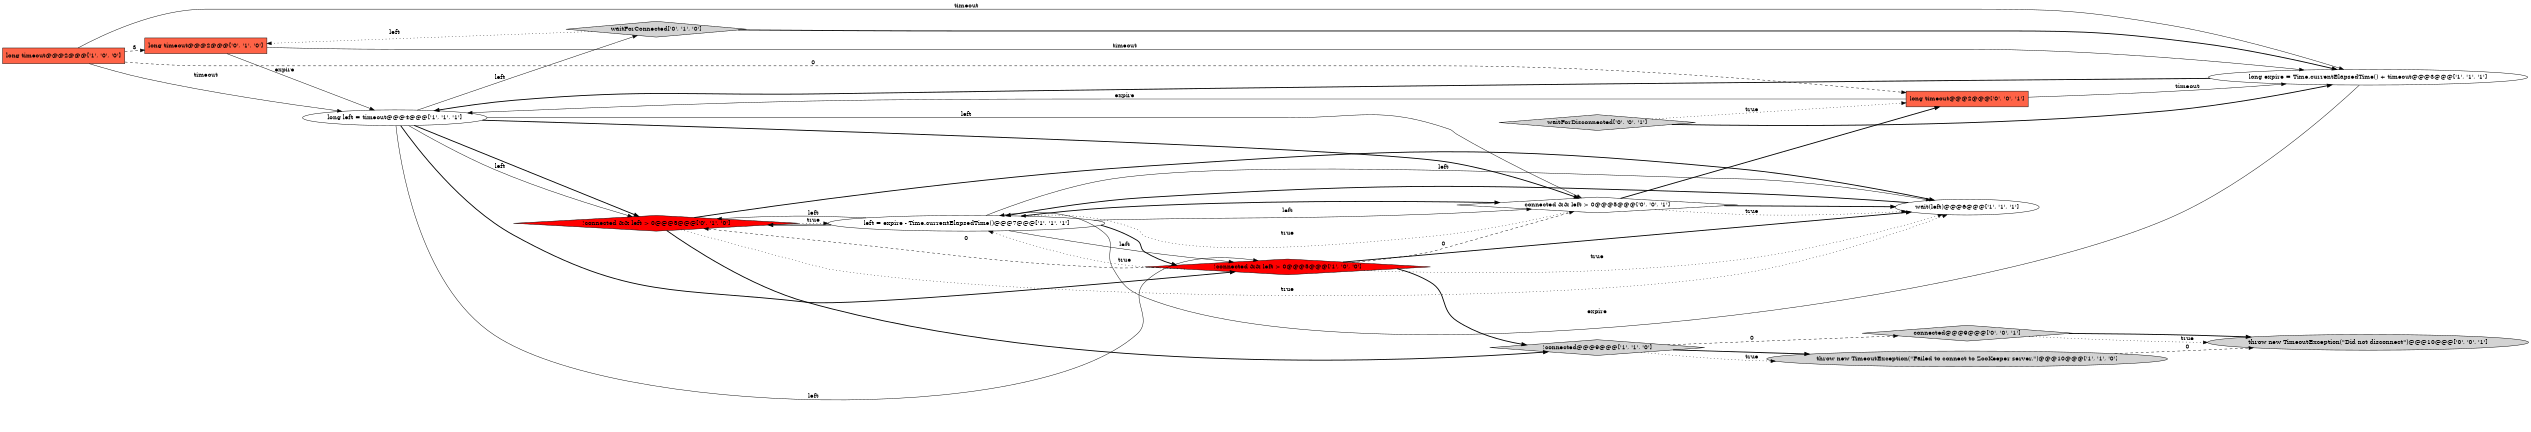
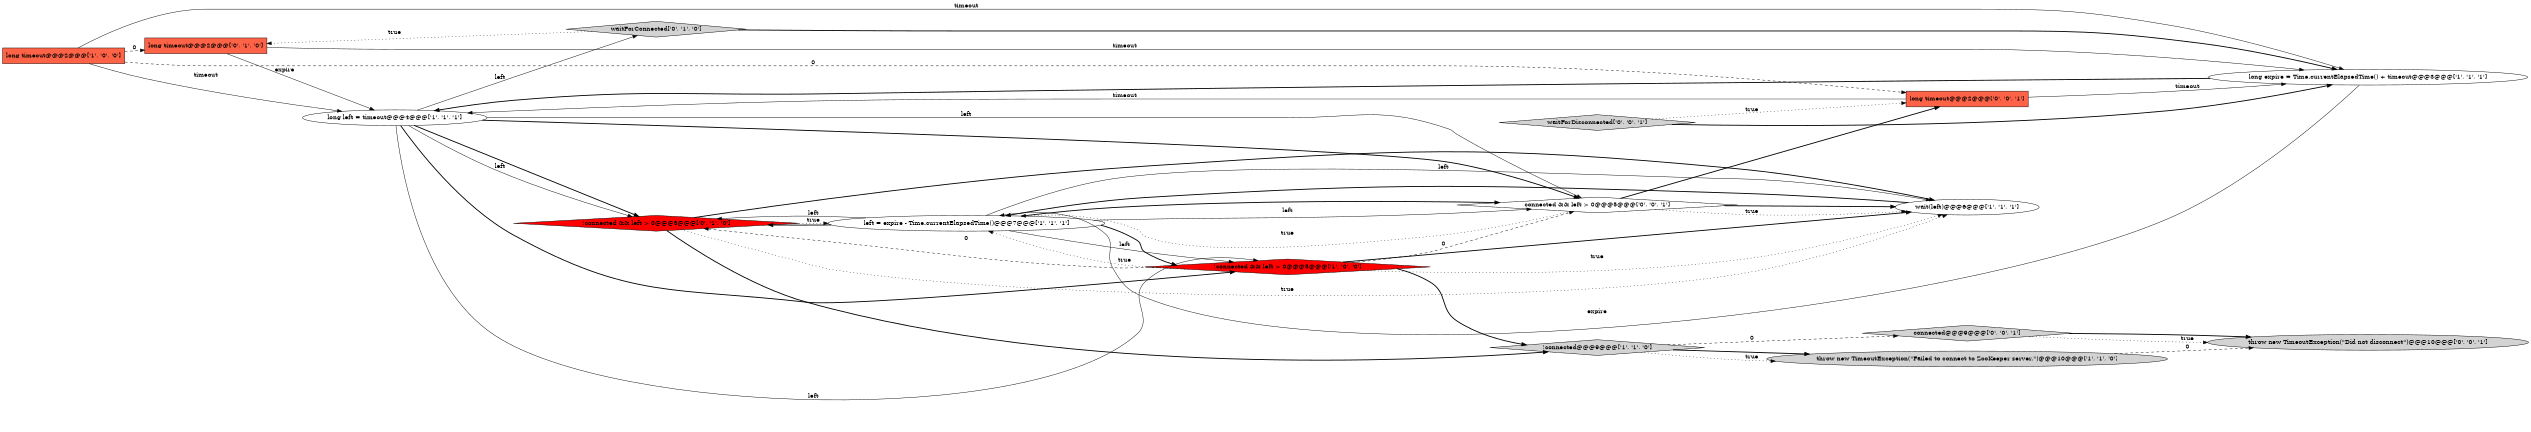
(395, 32) -> (395, 32)
(135, 48) -> (135, 48)
(1125, 96) -> (1125, 96)
